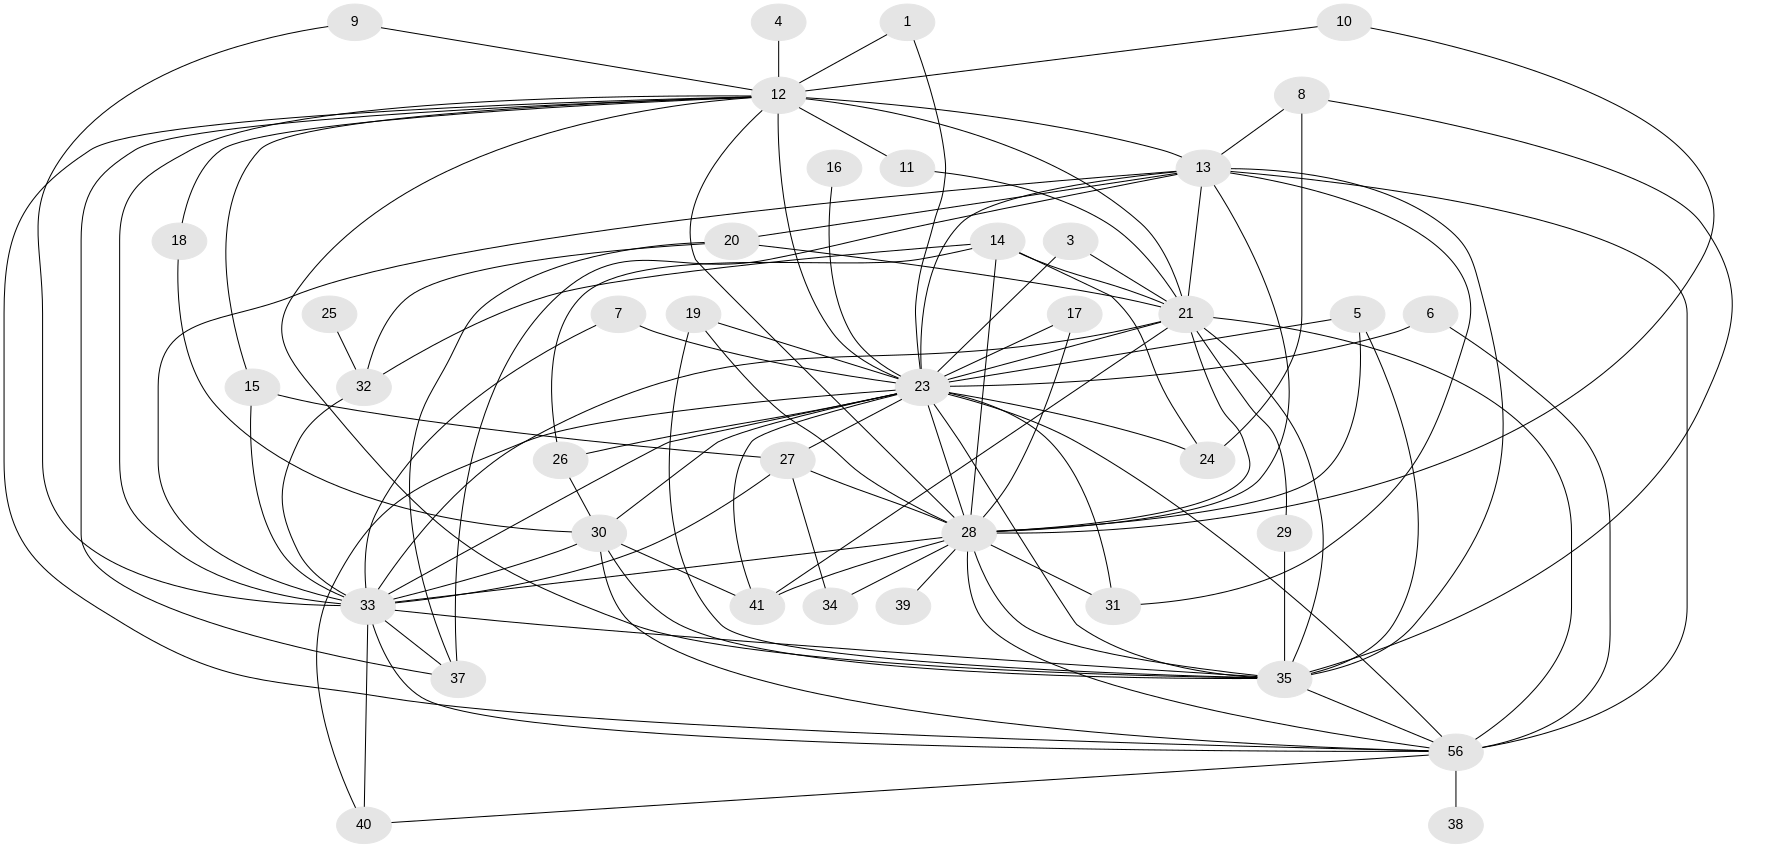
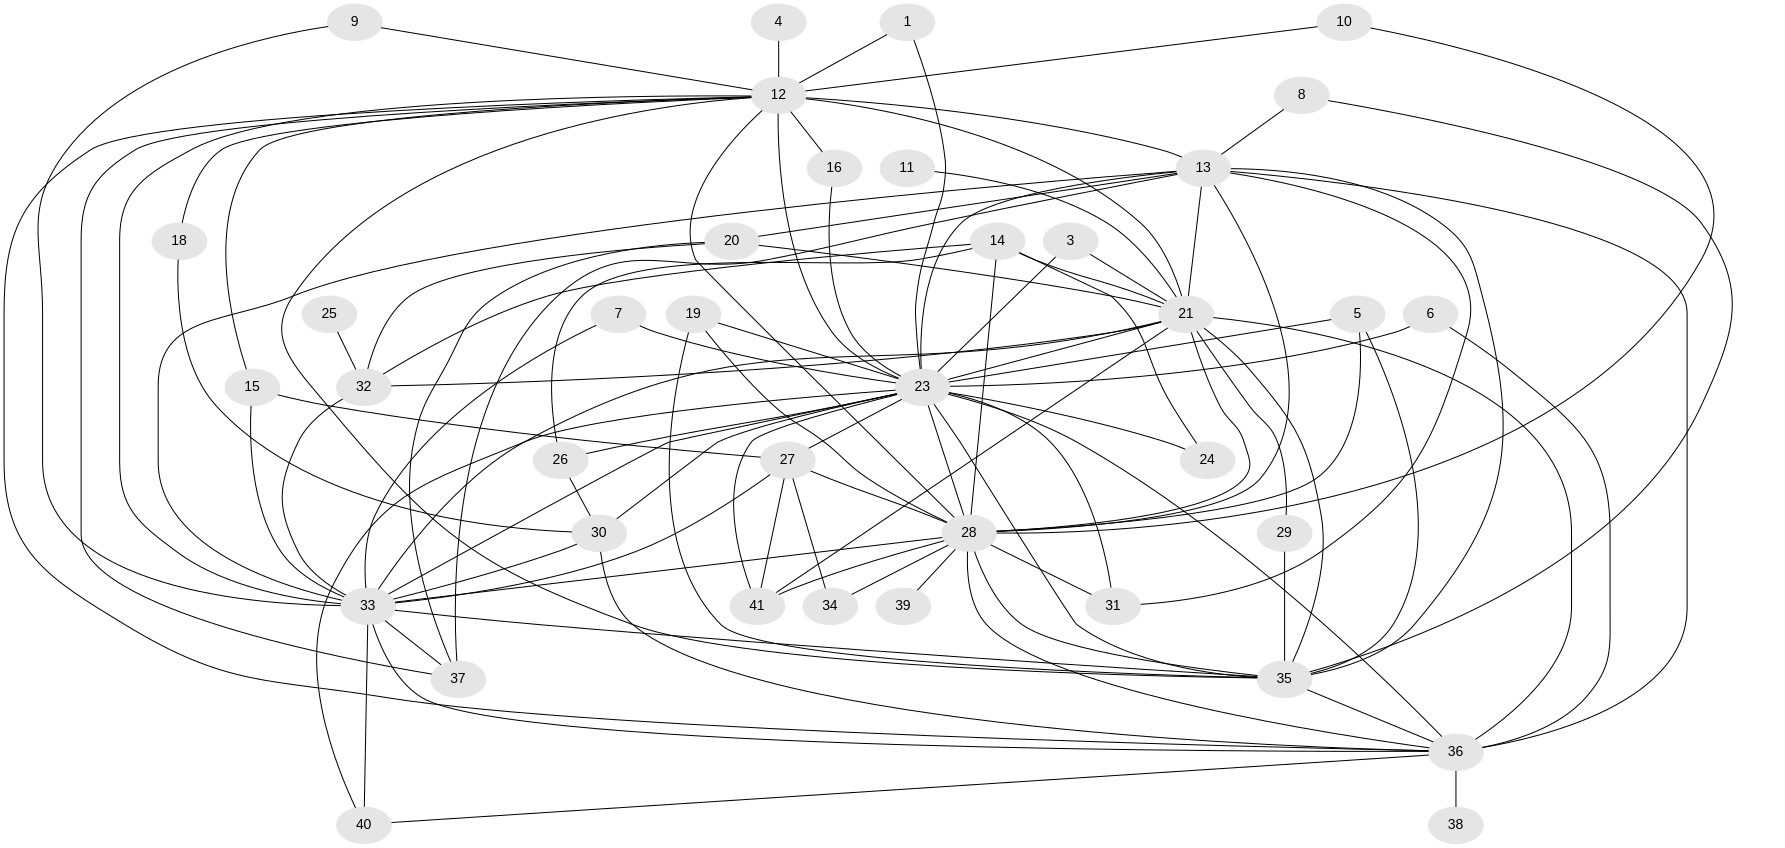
(843, 132) -> (807, 132)
(1302, 292) -> none
(1075, 314) -> none
none -> (662, 375)
(664, 563) -> (773, 533)
(914, 667) -> none
(1456, 752) -> (1456, 752)
